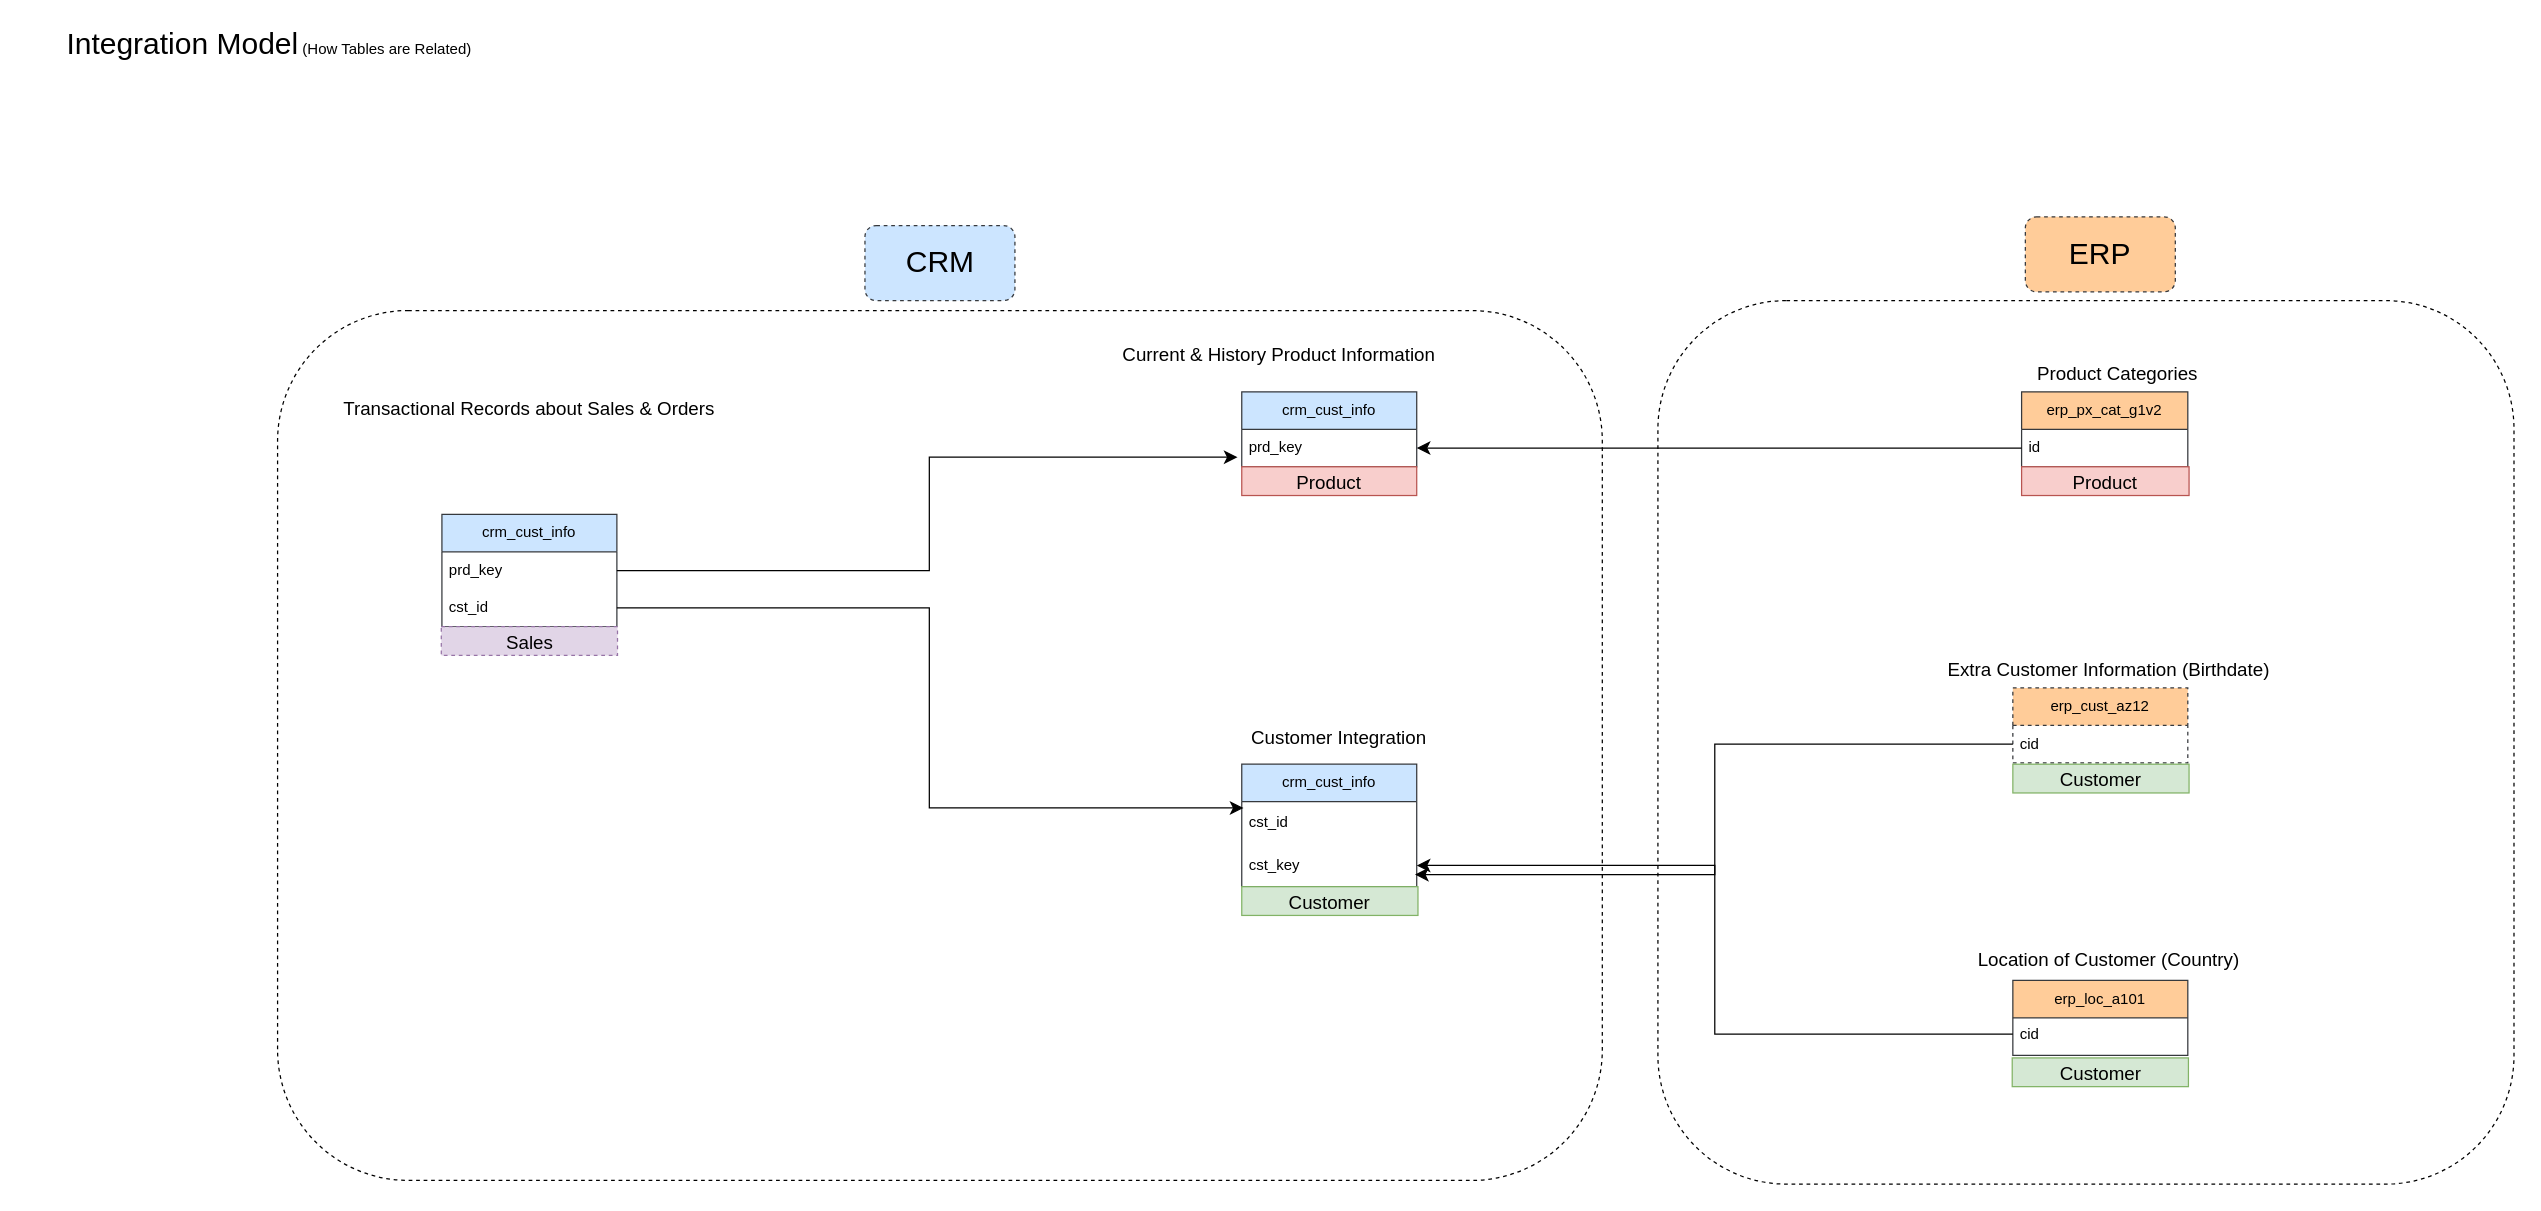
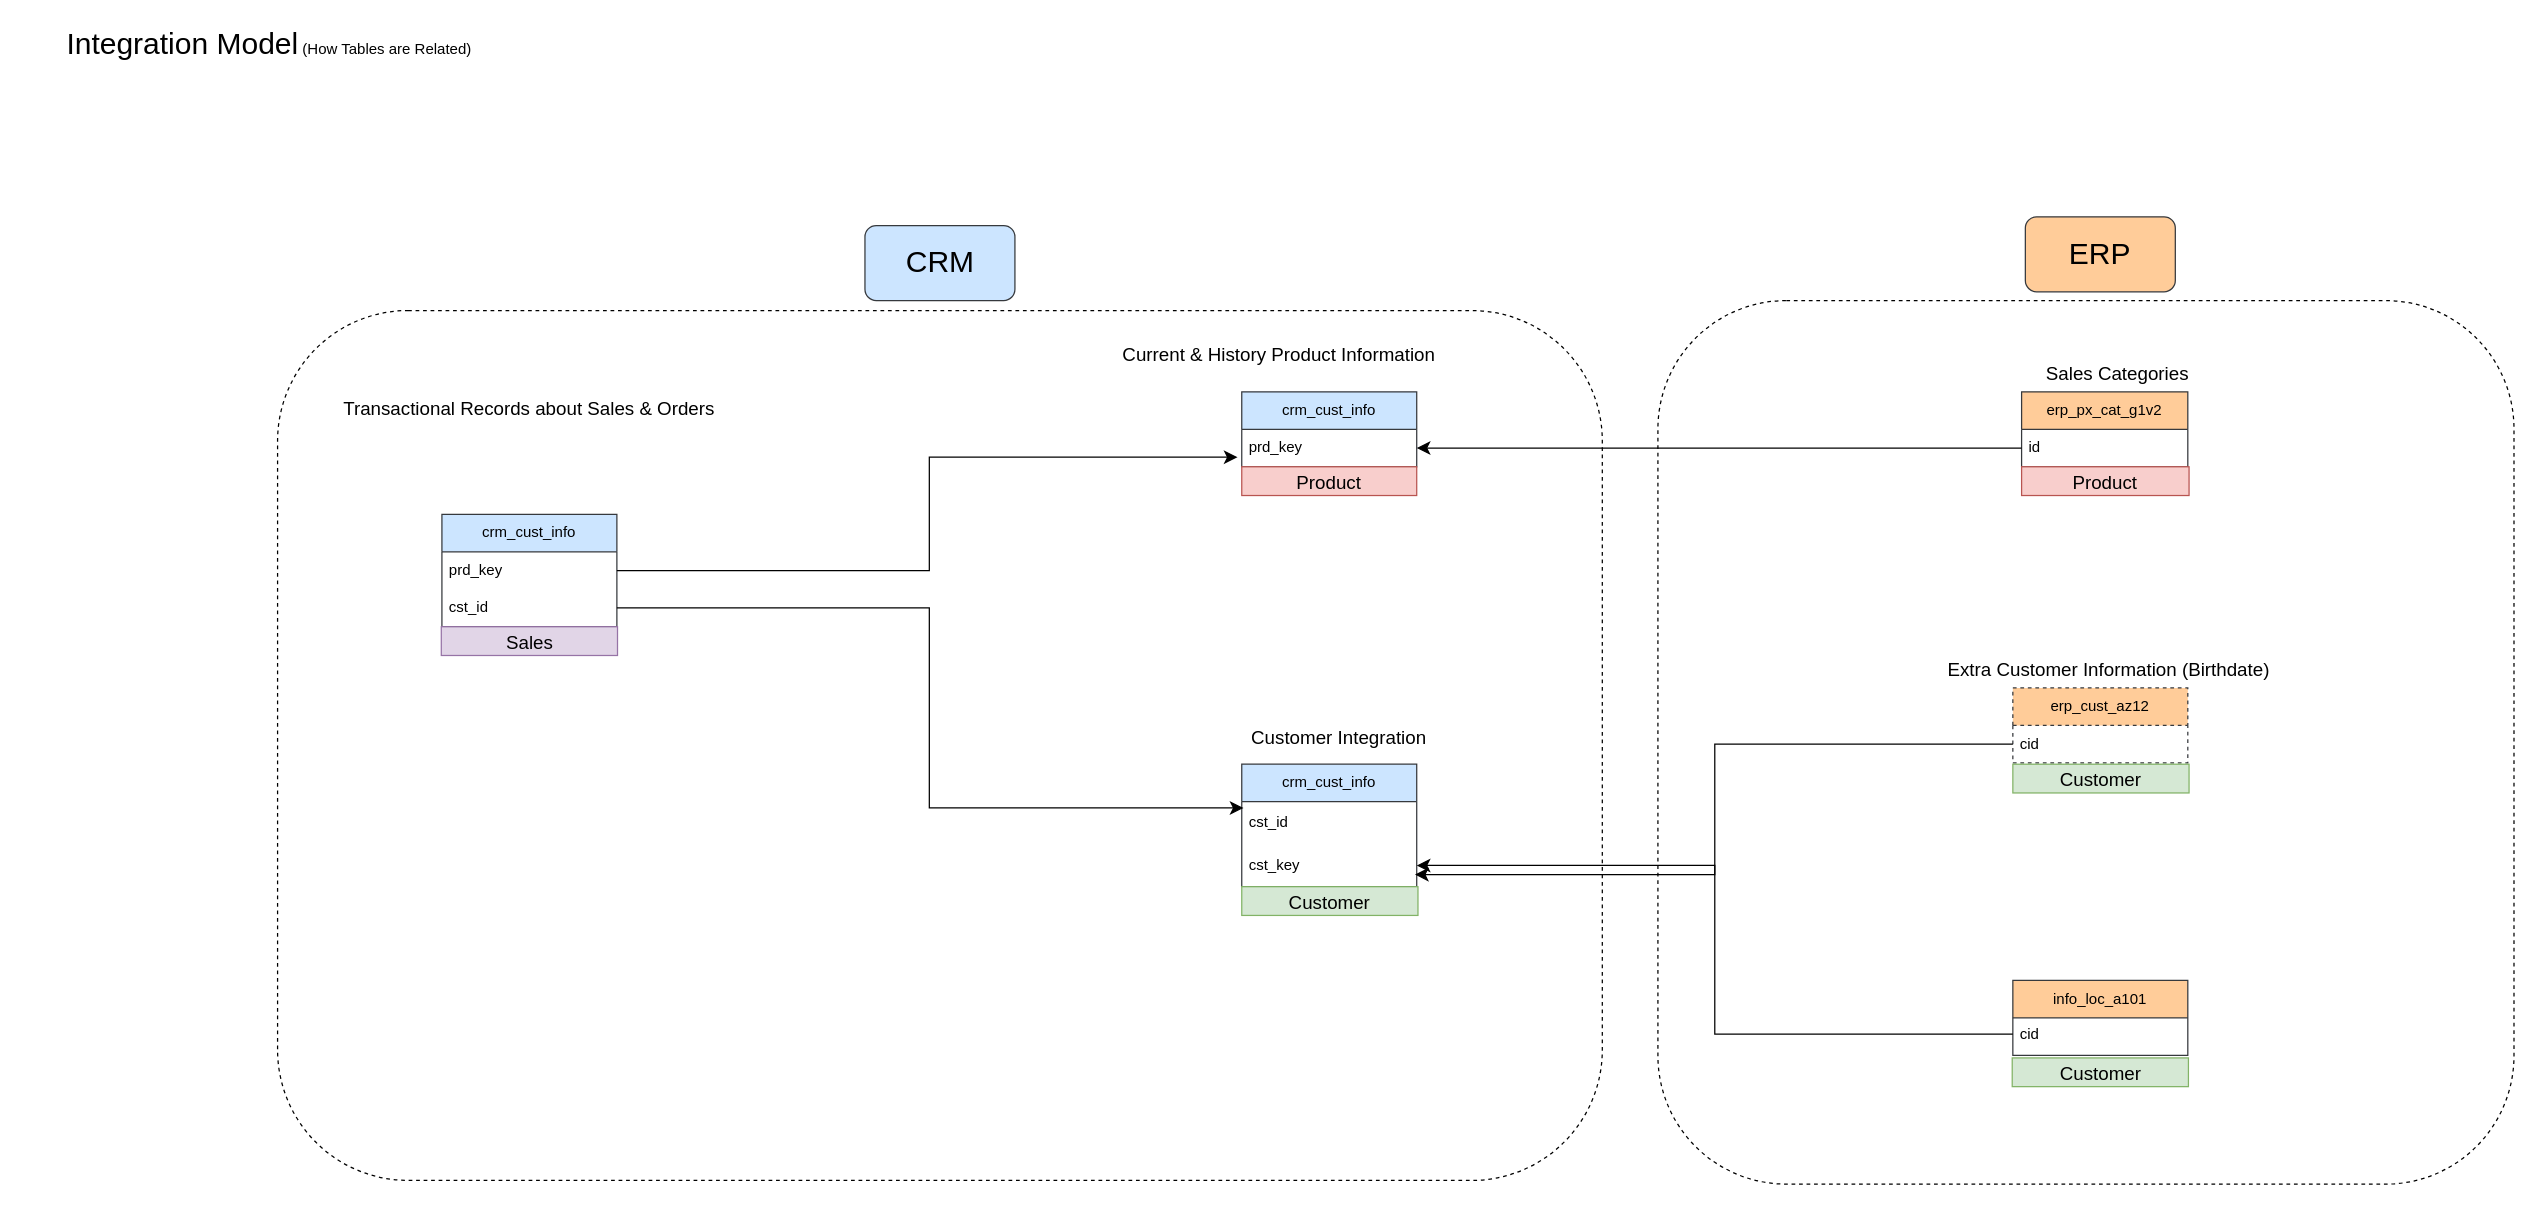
(2101, 254) -> (2101, 254)
(940, 263) -> (940, 263)
(2118, 373) -> (2118, 373)
(529, 641) -> (529, 641)
(2109, 959) -> none
(2101, 999) -> (2101, 999)
